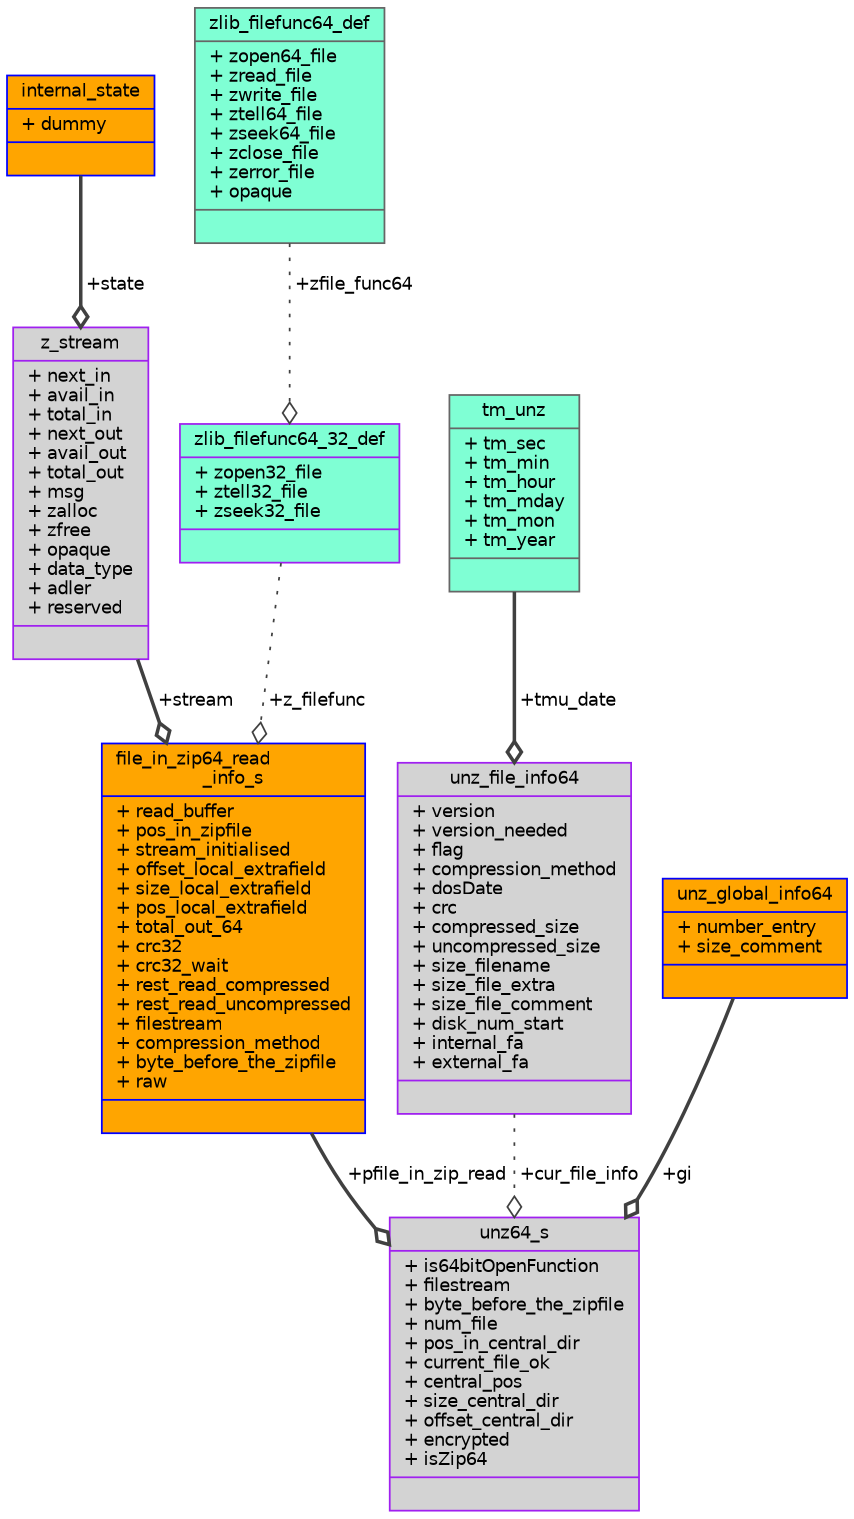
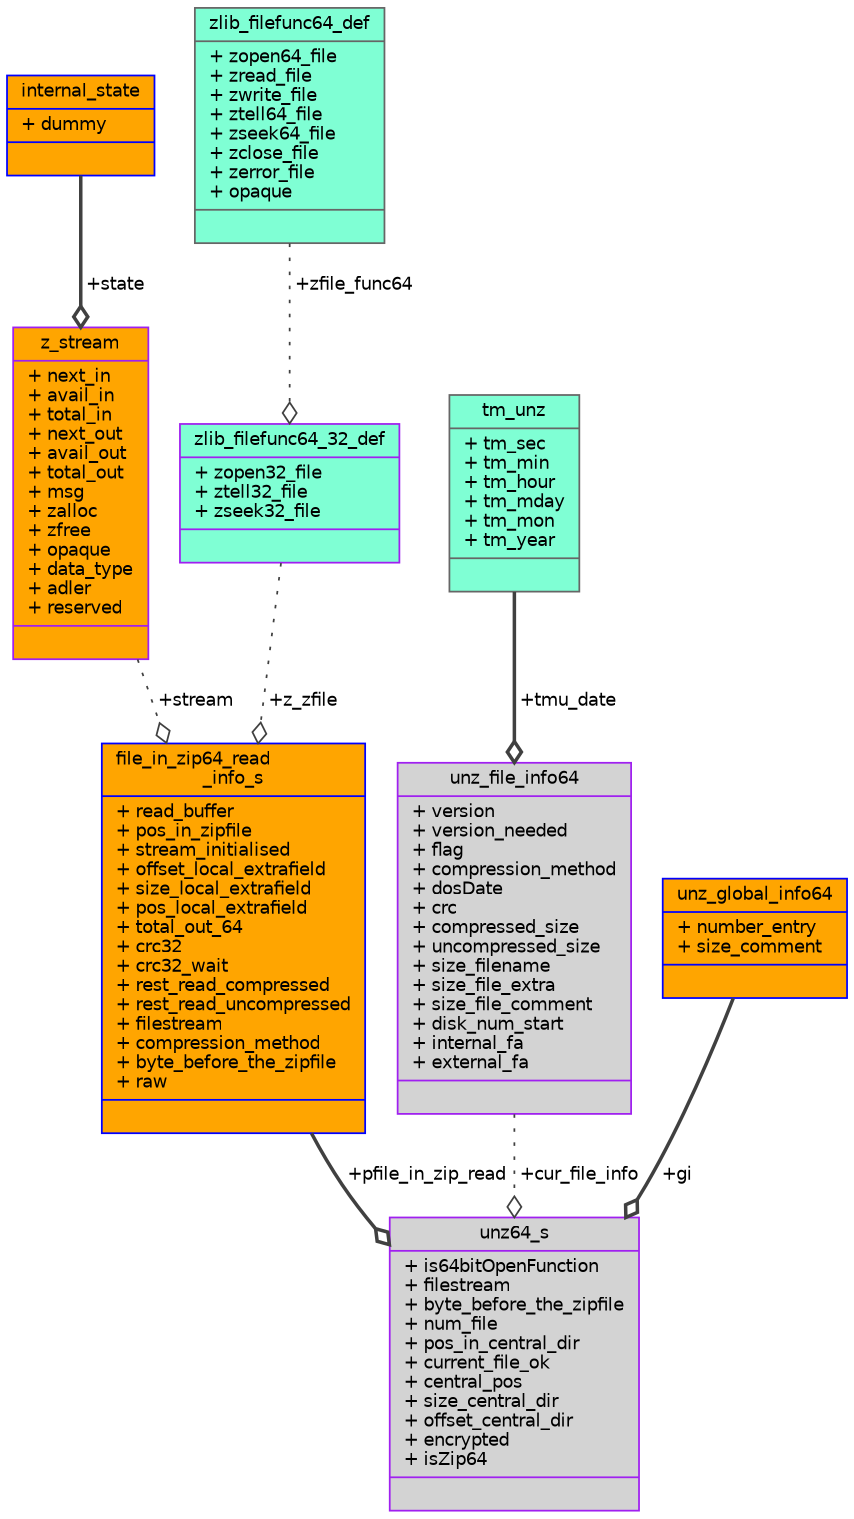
(81, 493) -> (81, 493)
(149, 691) -> (149, 691)
(314, 701) -> (301, 701)
